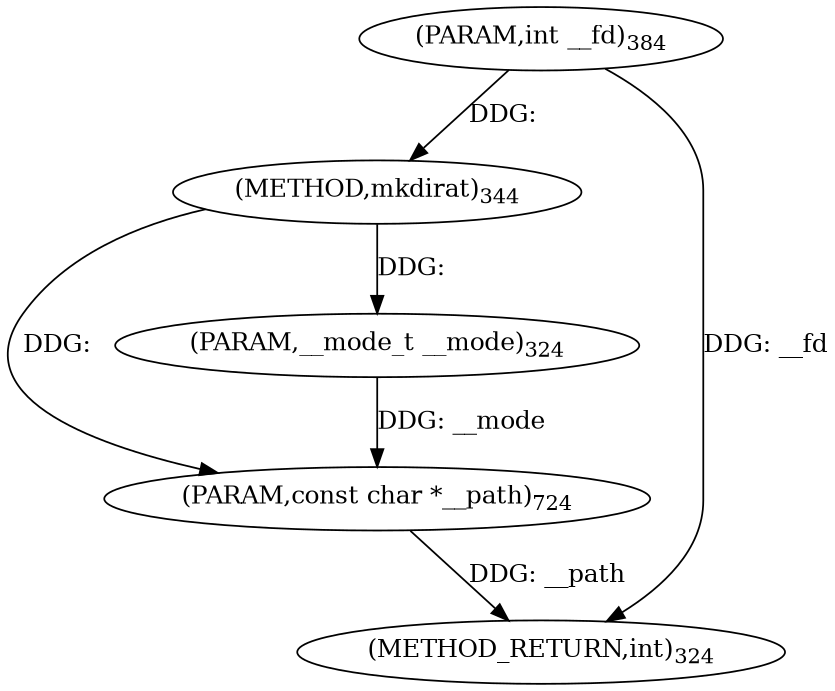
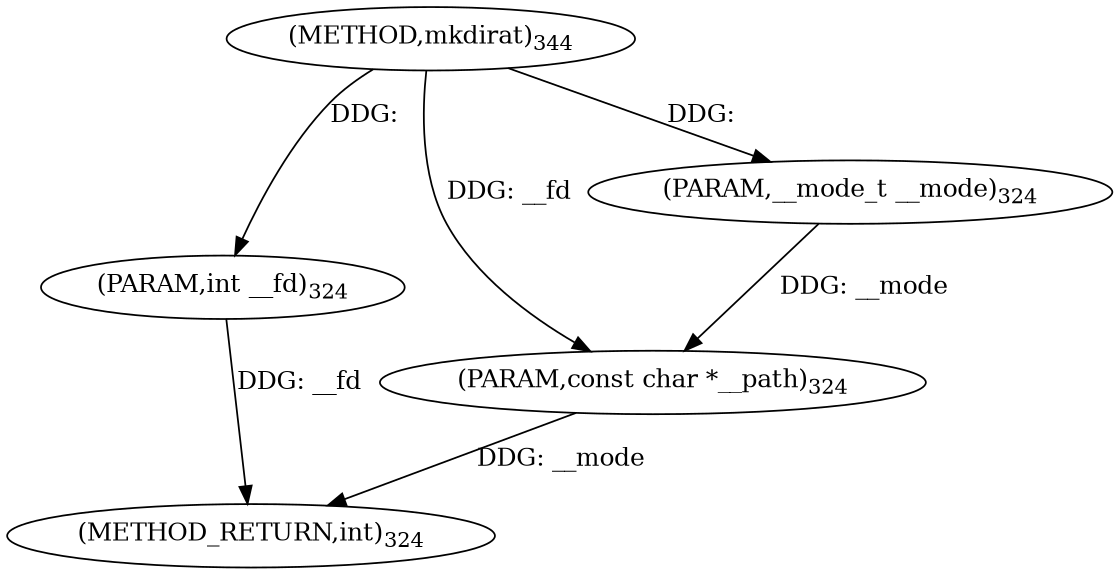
(647, 36) -> (329, 285)
(466, 109) -> (296, 144)
(61, 345) -> (509, 192)
(553, 496) -> (828, 380)
(547, 575) -> (561, 459)
